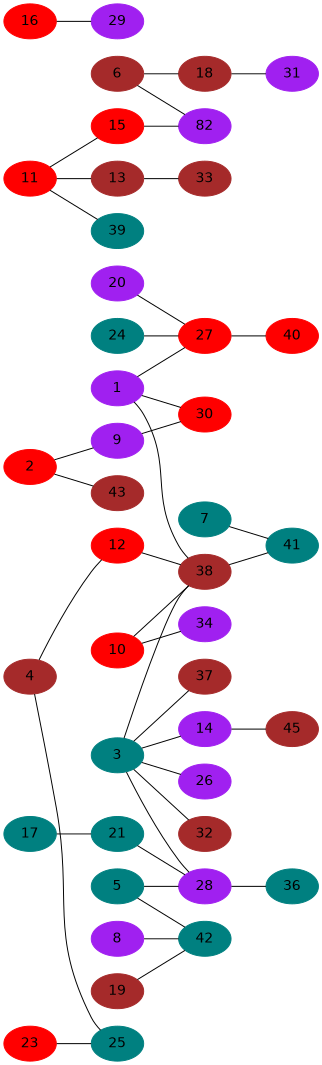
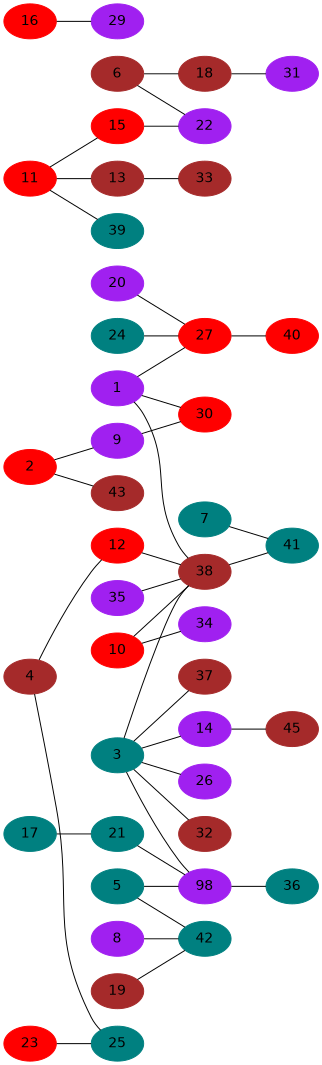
(205, 126) -> (205, 126)
none -> (117, 598)
(205, 886) -> (205, 886)
